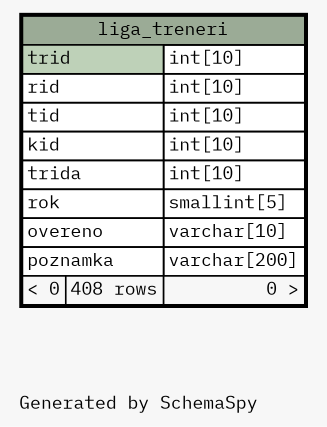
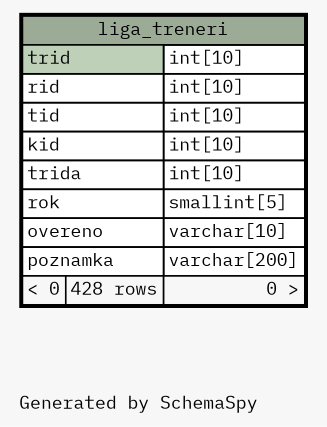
(115, 290) -> (115, 290)
